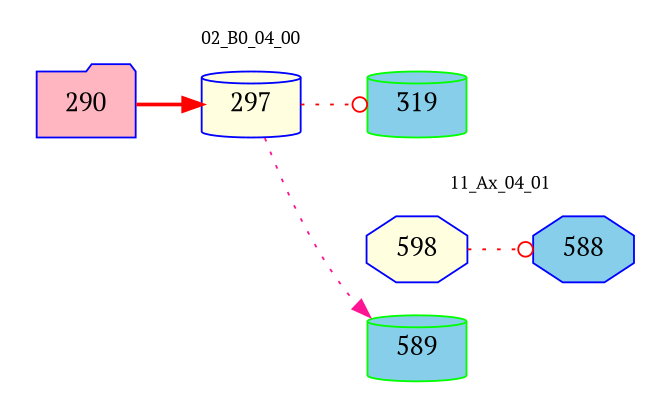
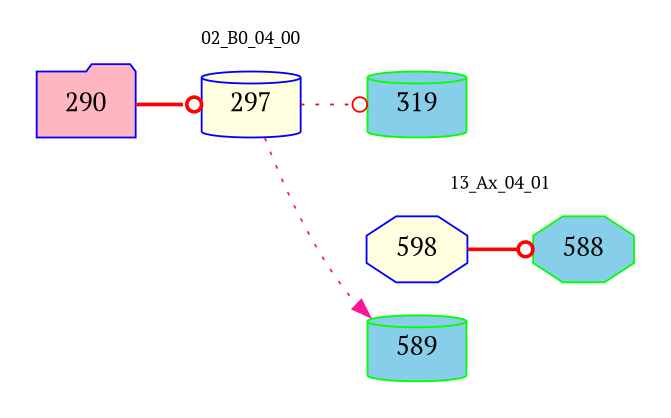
(160, 104) -> (160, 104)
(500, 184) -> (500, 184)
(493, 249) -> (493, 249)
(584, 249) -> (584, 249)
